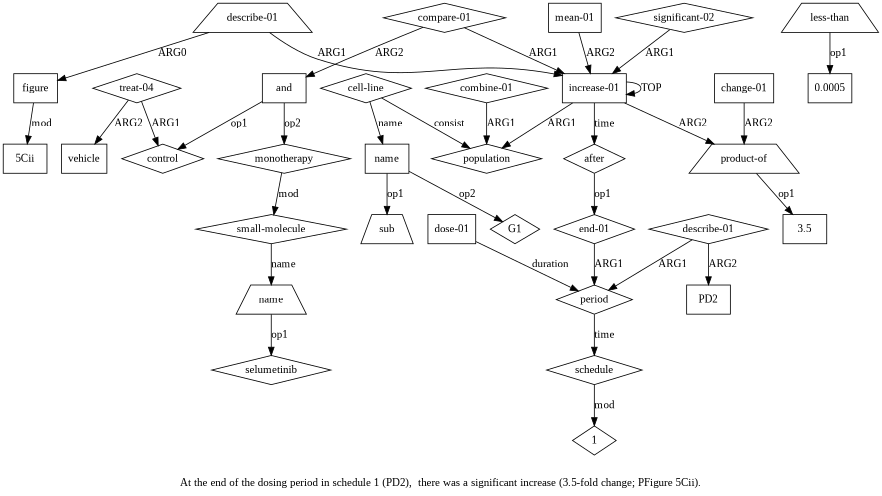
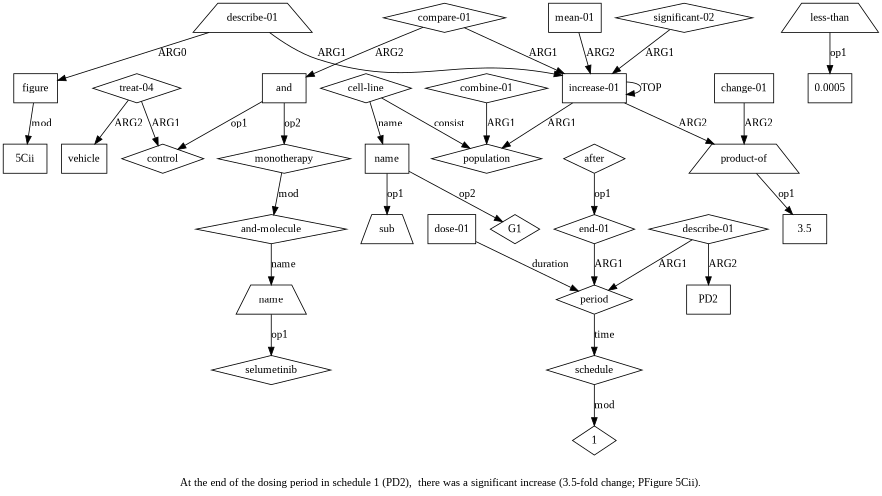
(594, 119) -> none
(271, 229) -> (271, 229)
